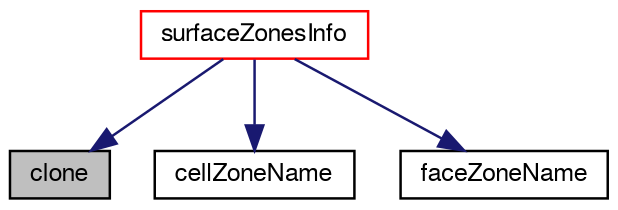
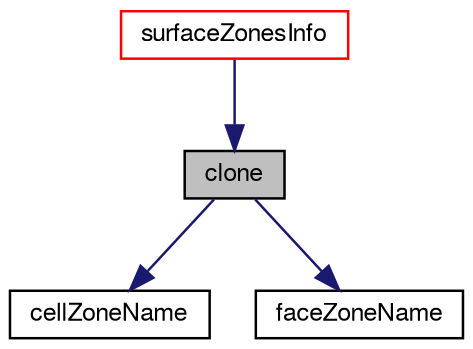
(255, 92) -> (181, 235)
(368, 99) -> (288, 235)
